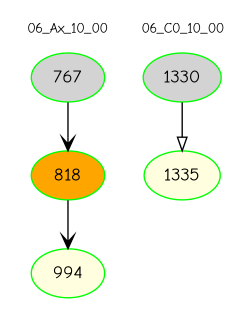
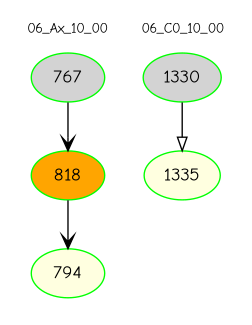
(68, 273) -> (68, 273)
